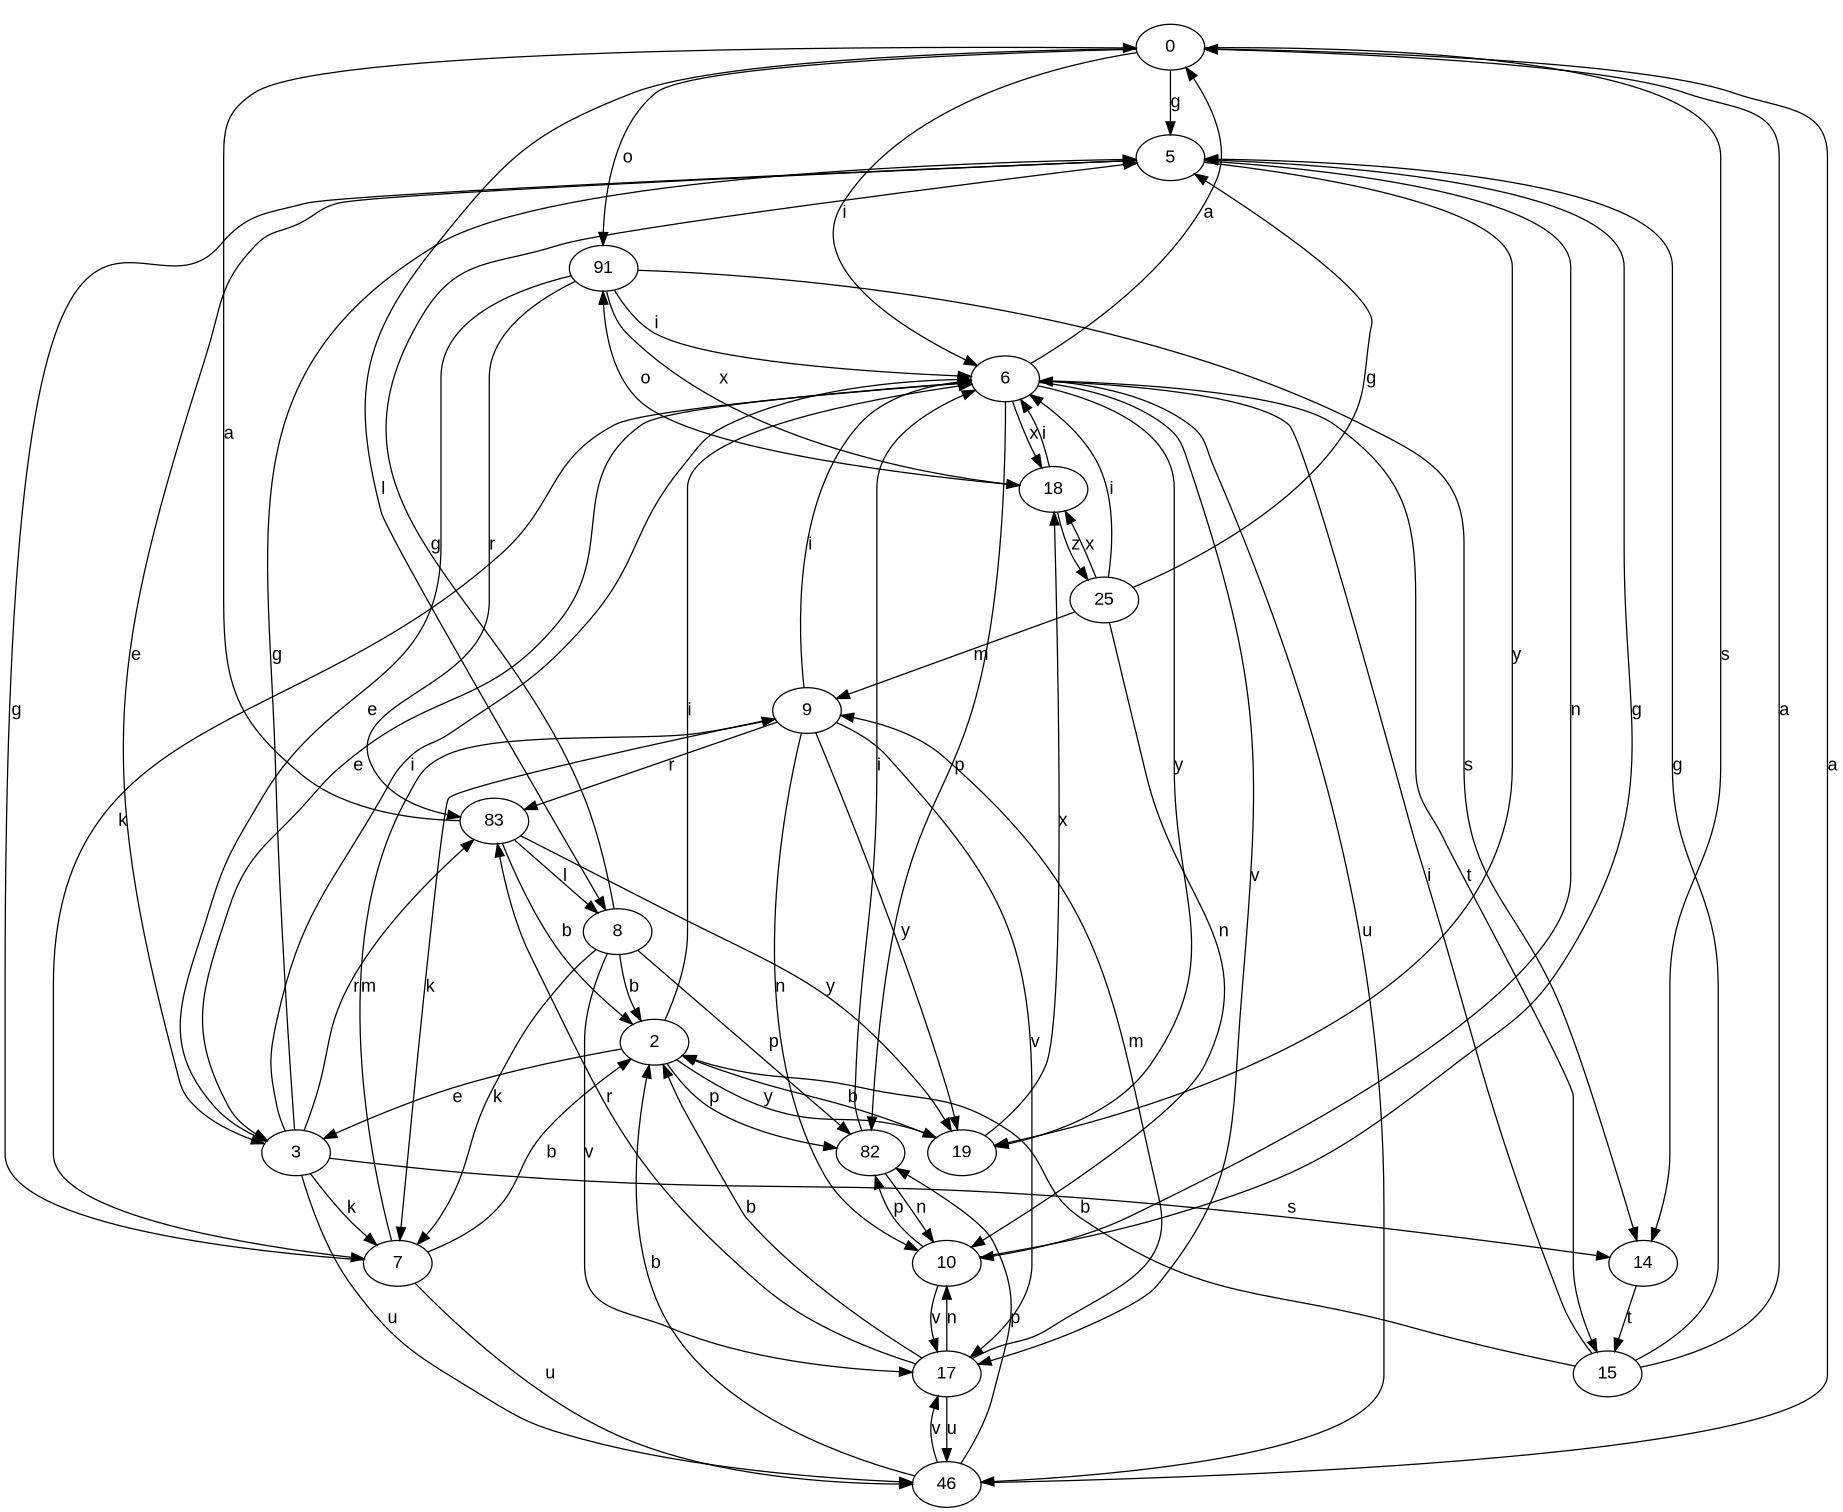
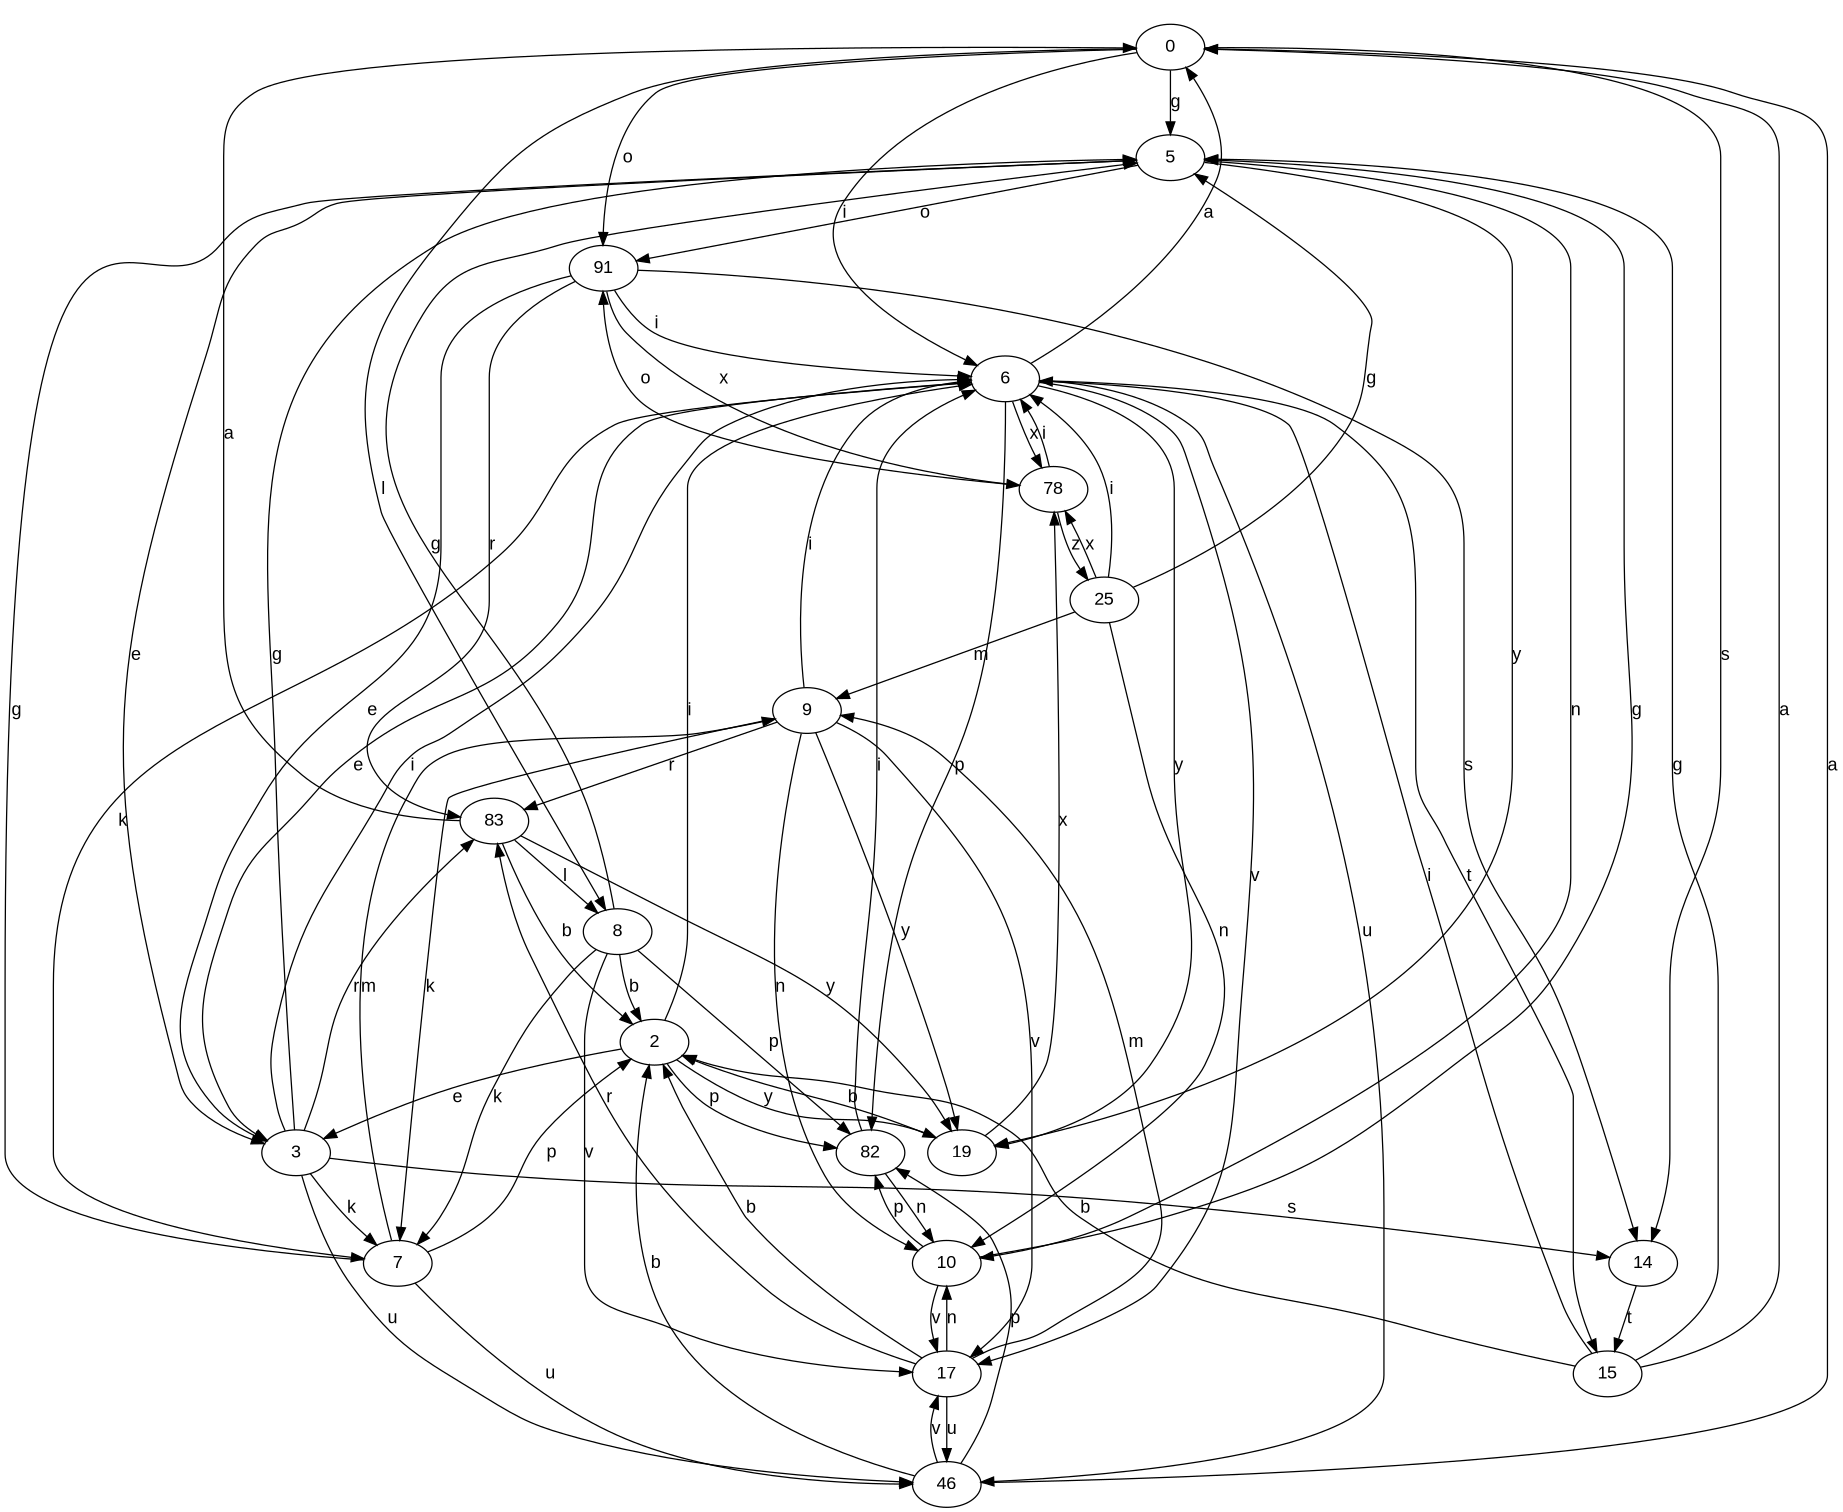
none -> (893, 212)
(1054, 489) -> (1054, 489)
(552, 1153) -> (552, 1153)
